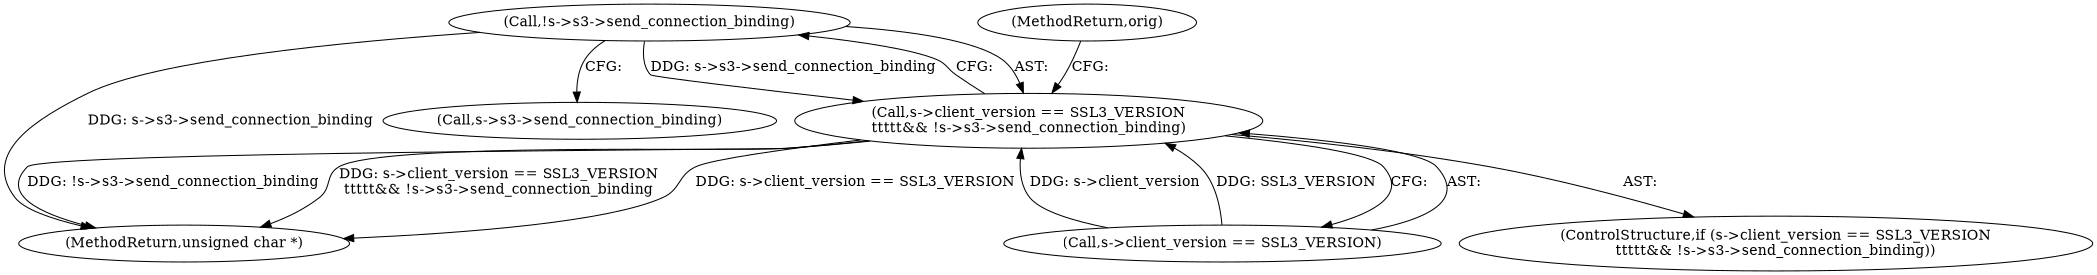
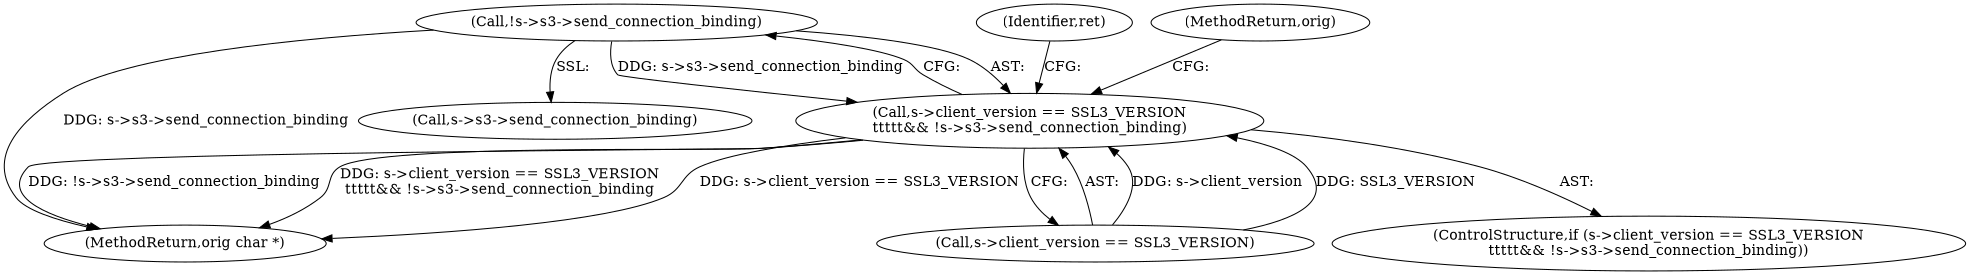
none -> (1054, 23)
(606, 67) -> (575, 67)
(184, 244) -> (185, 244)
